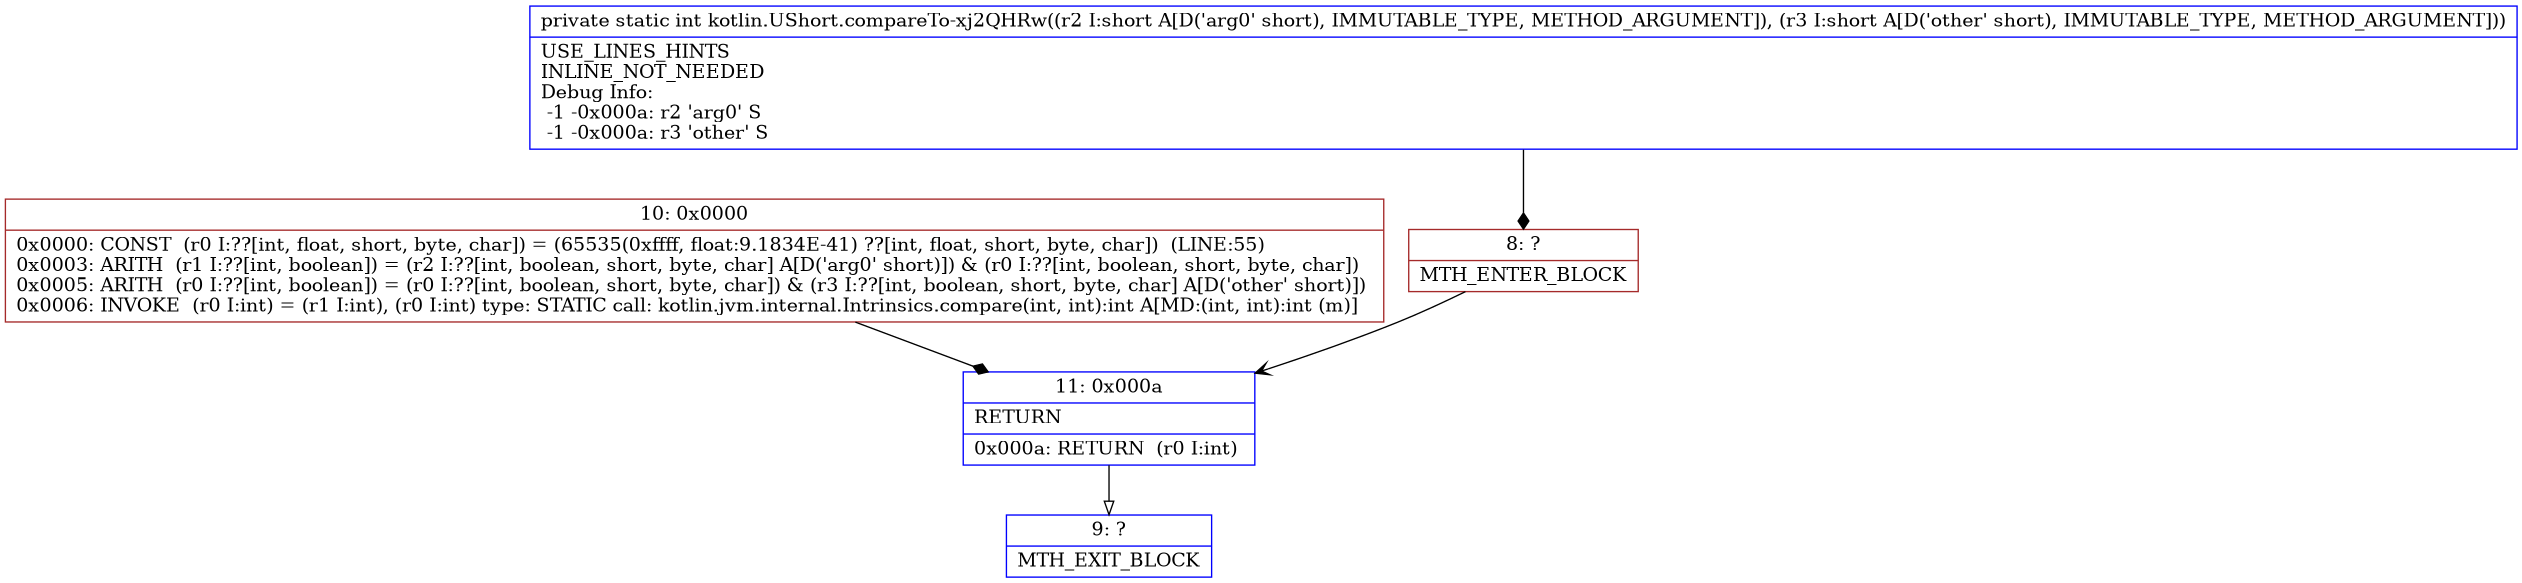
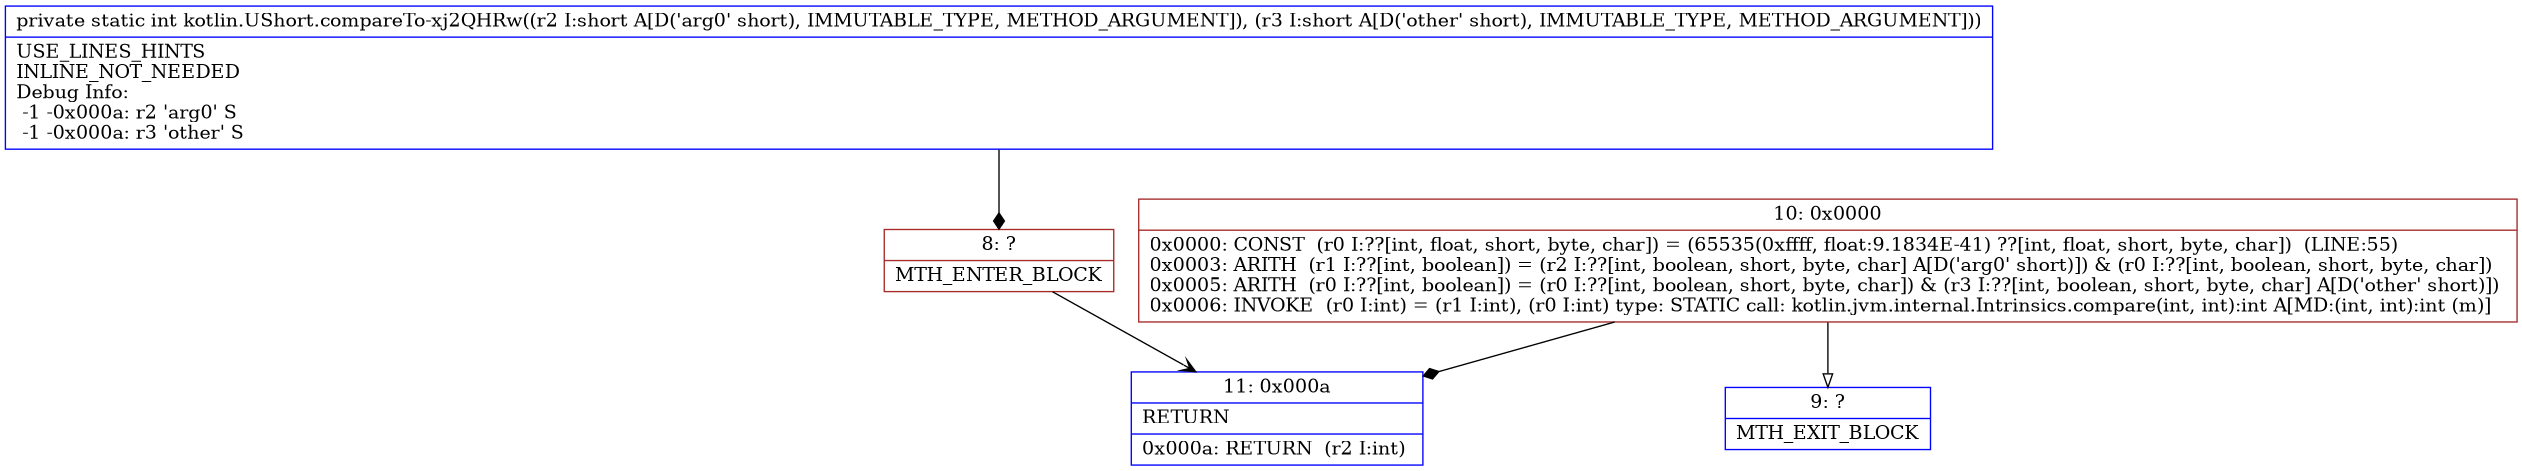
(1109, 449) -> (1277, 449)
(1109, 483) -> (1828, 348)
